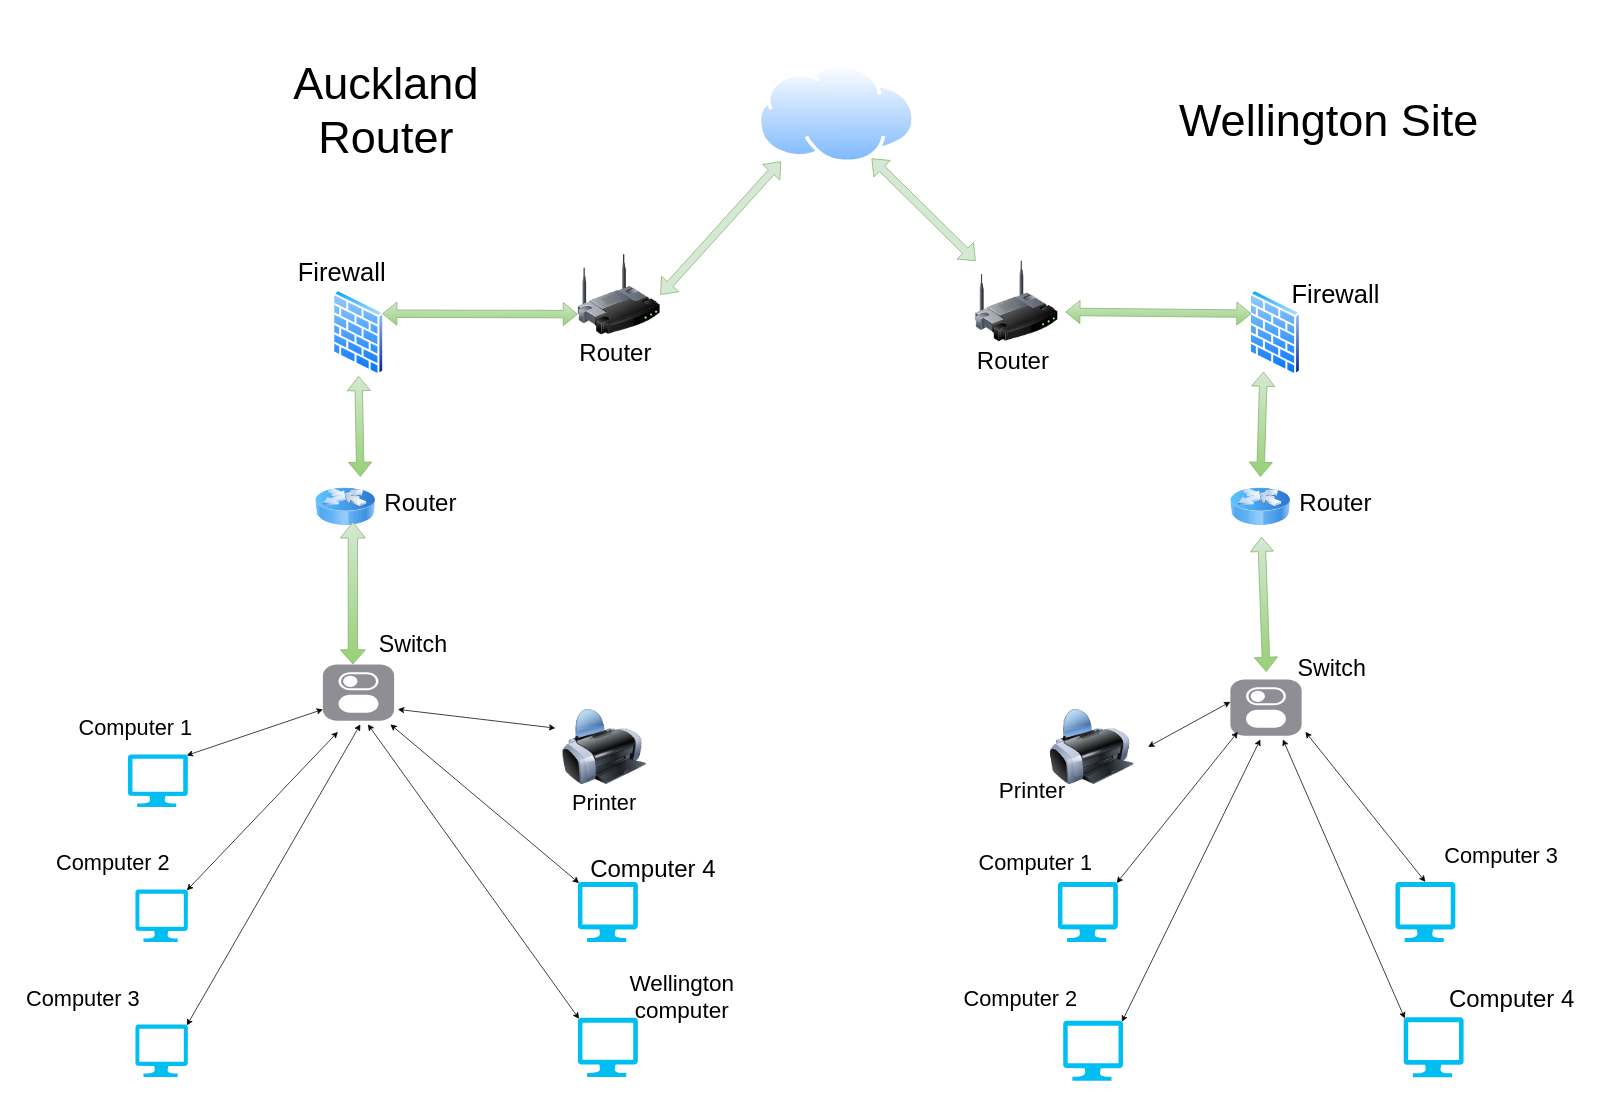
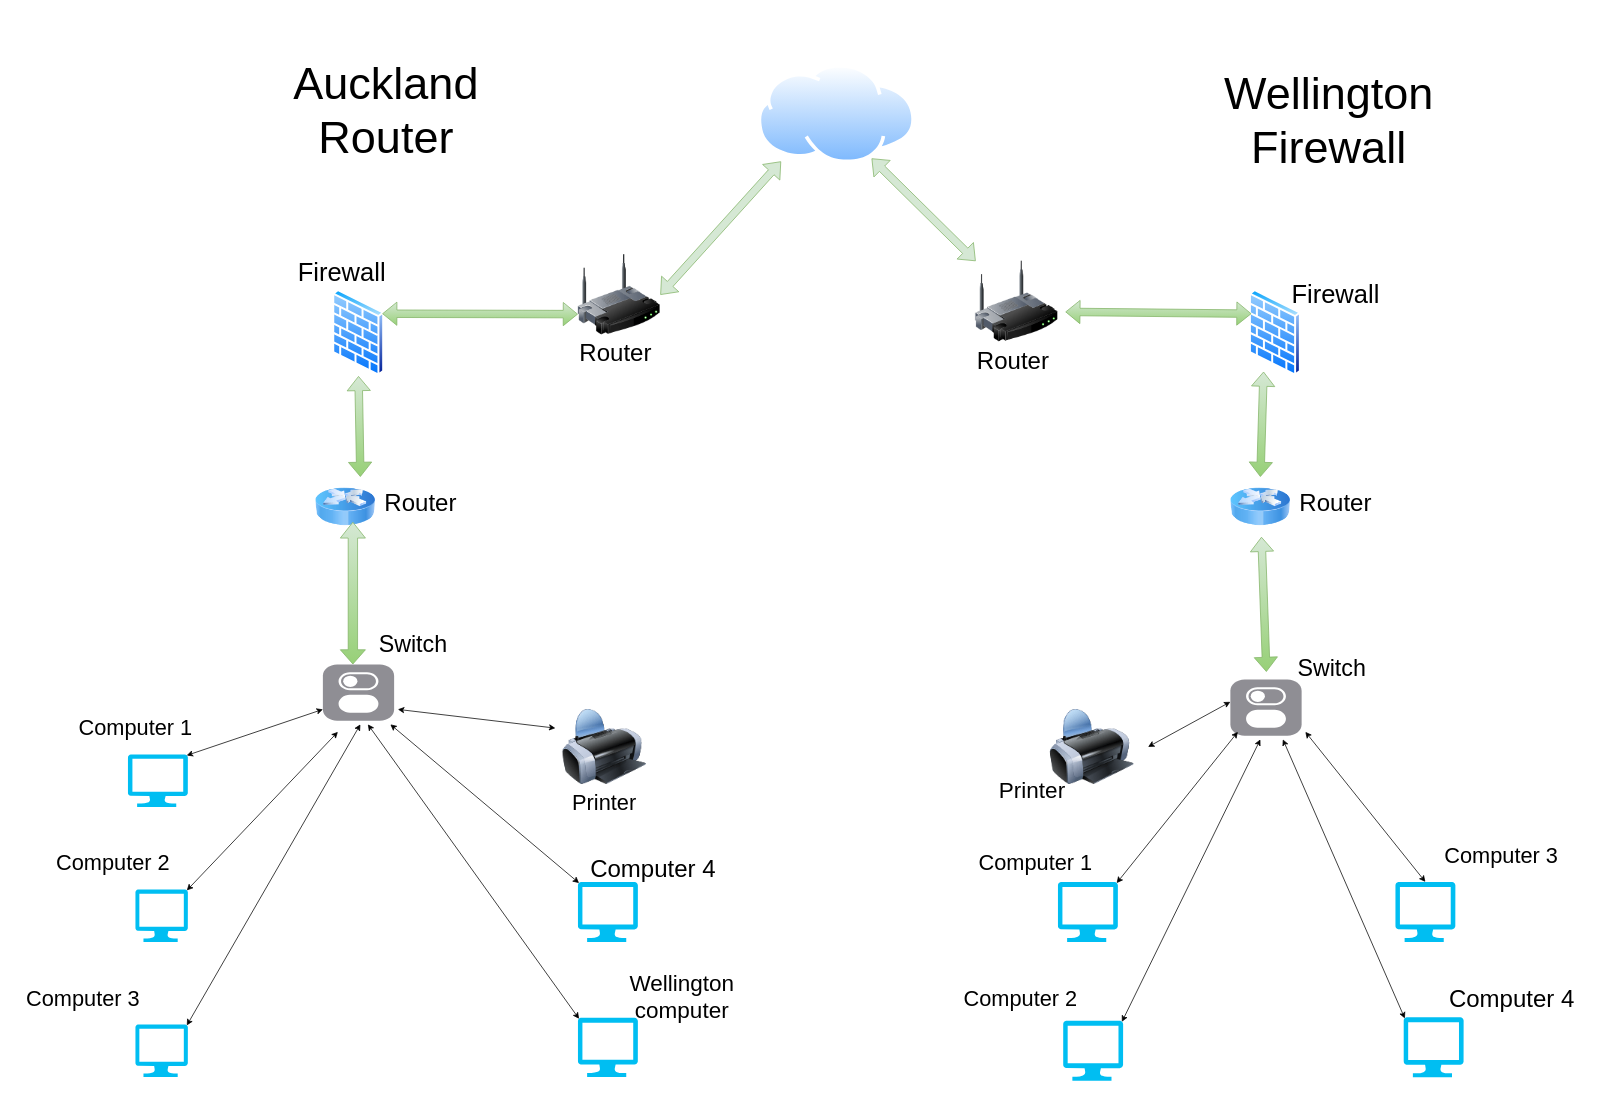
(1329, 120) -> (1329, 120)
